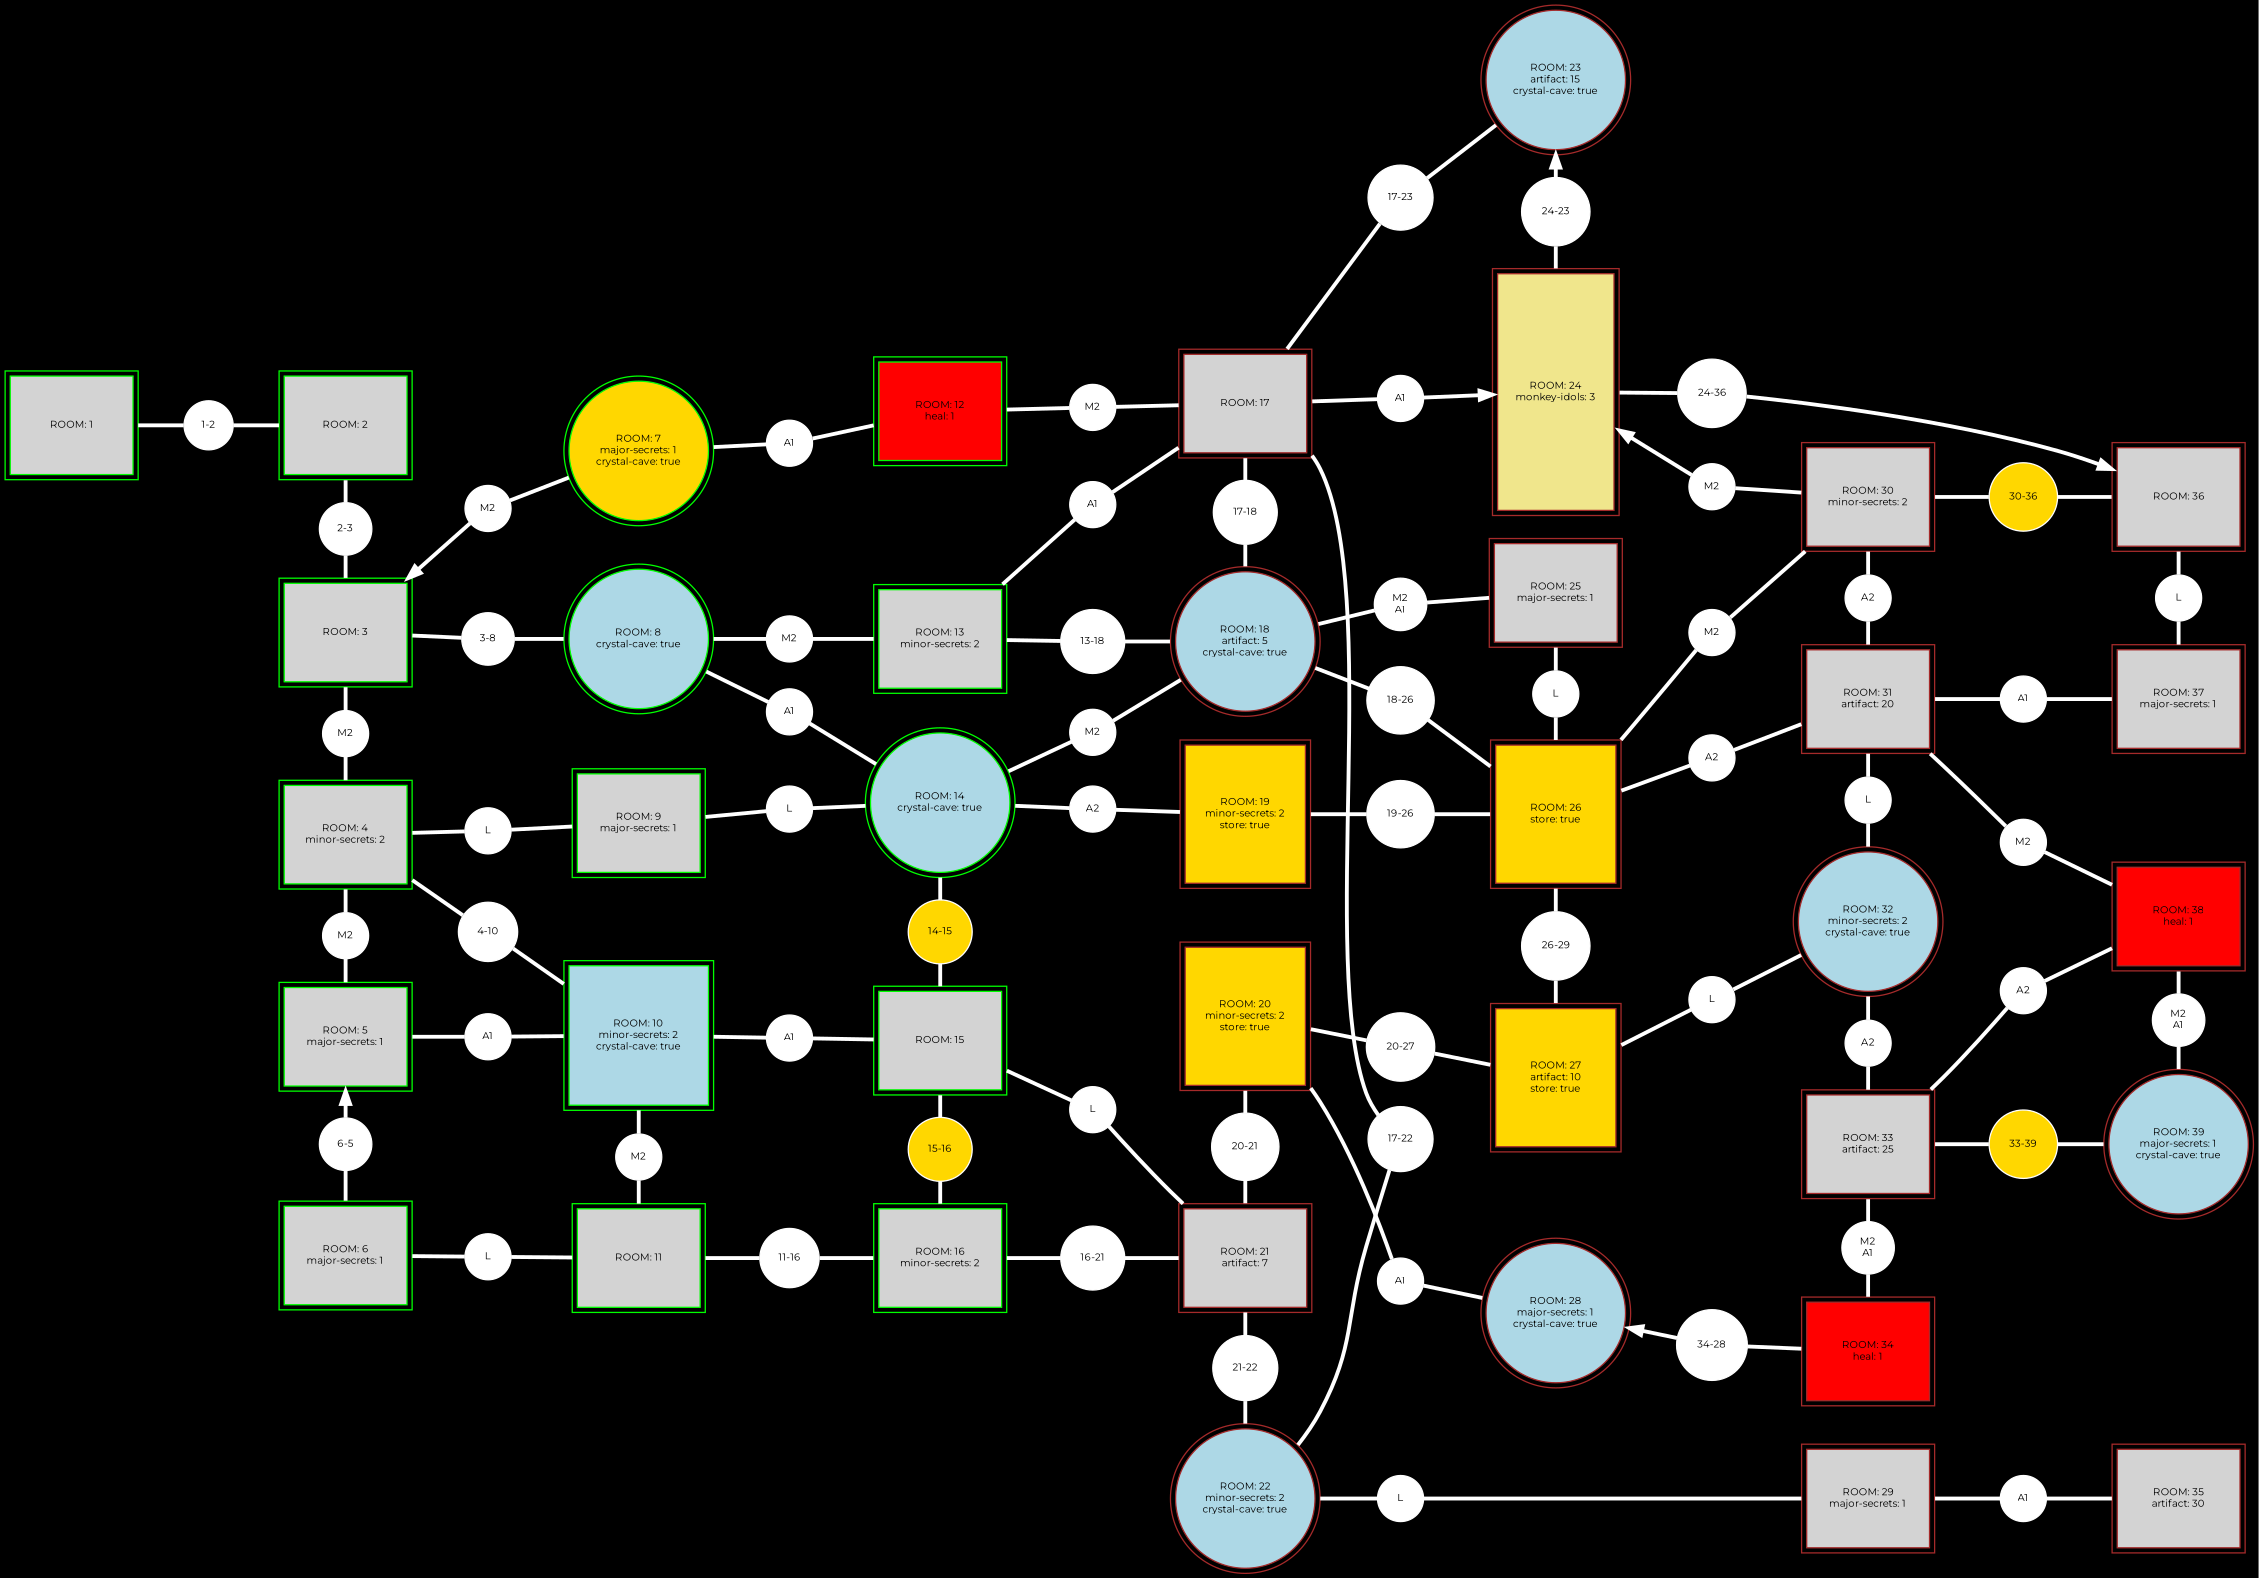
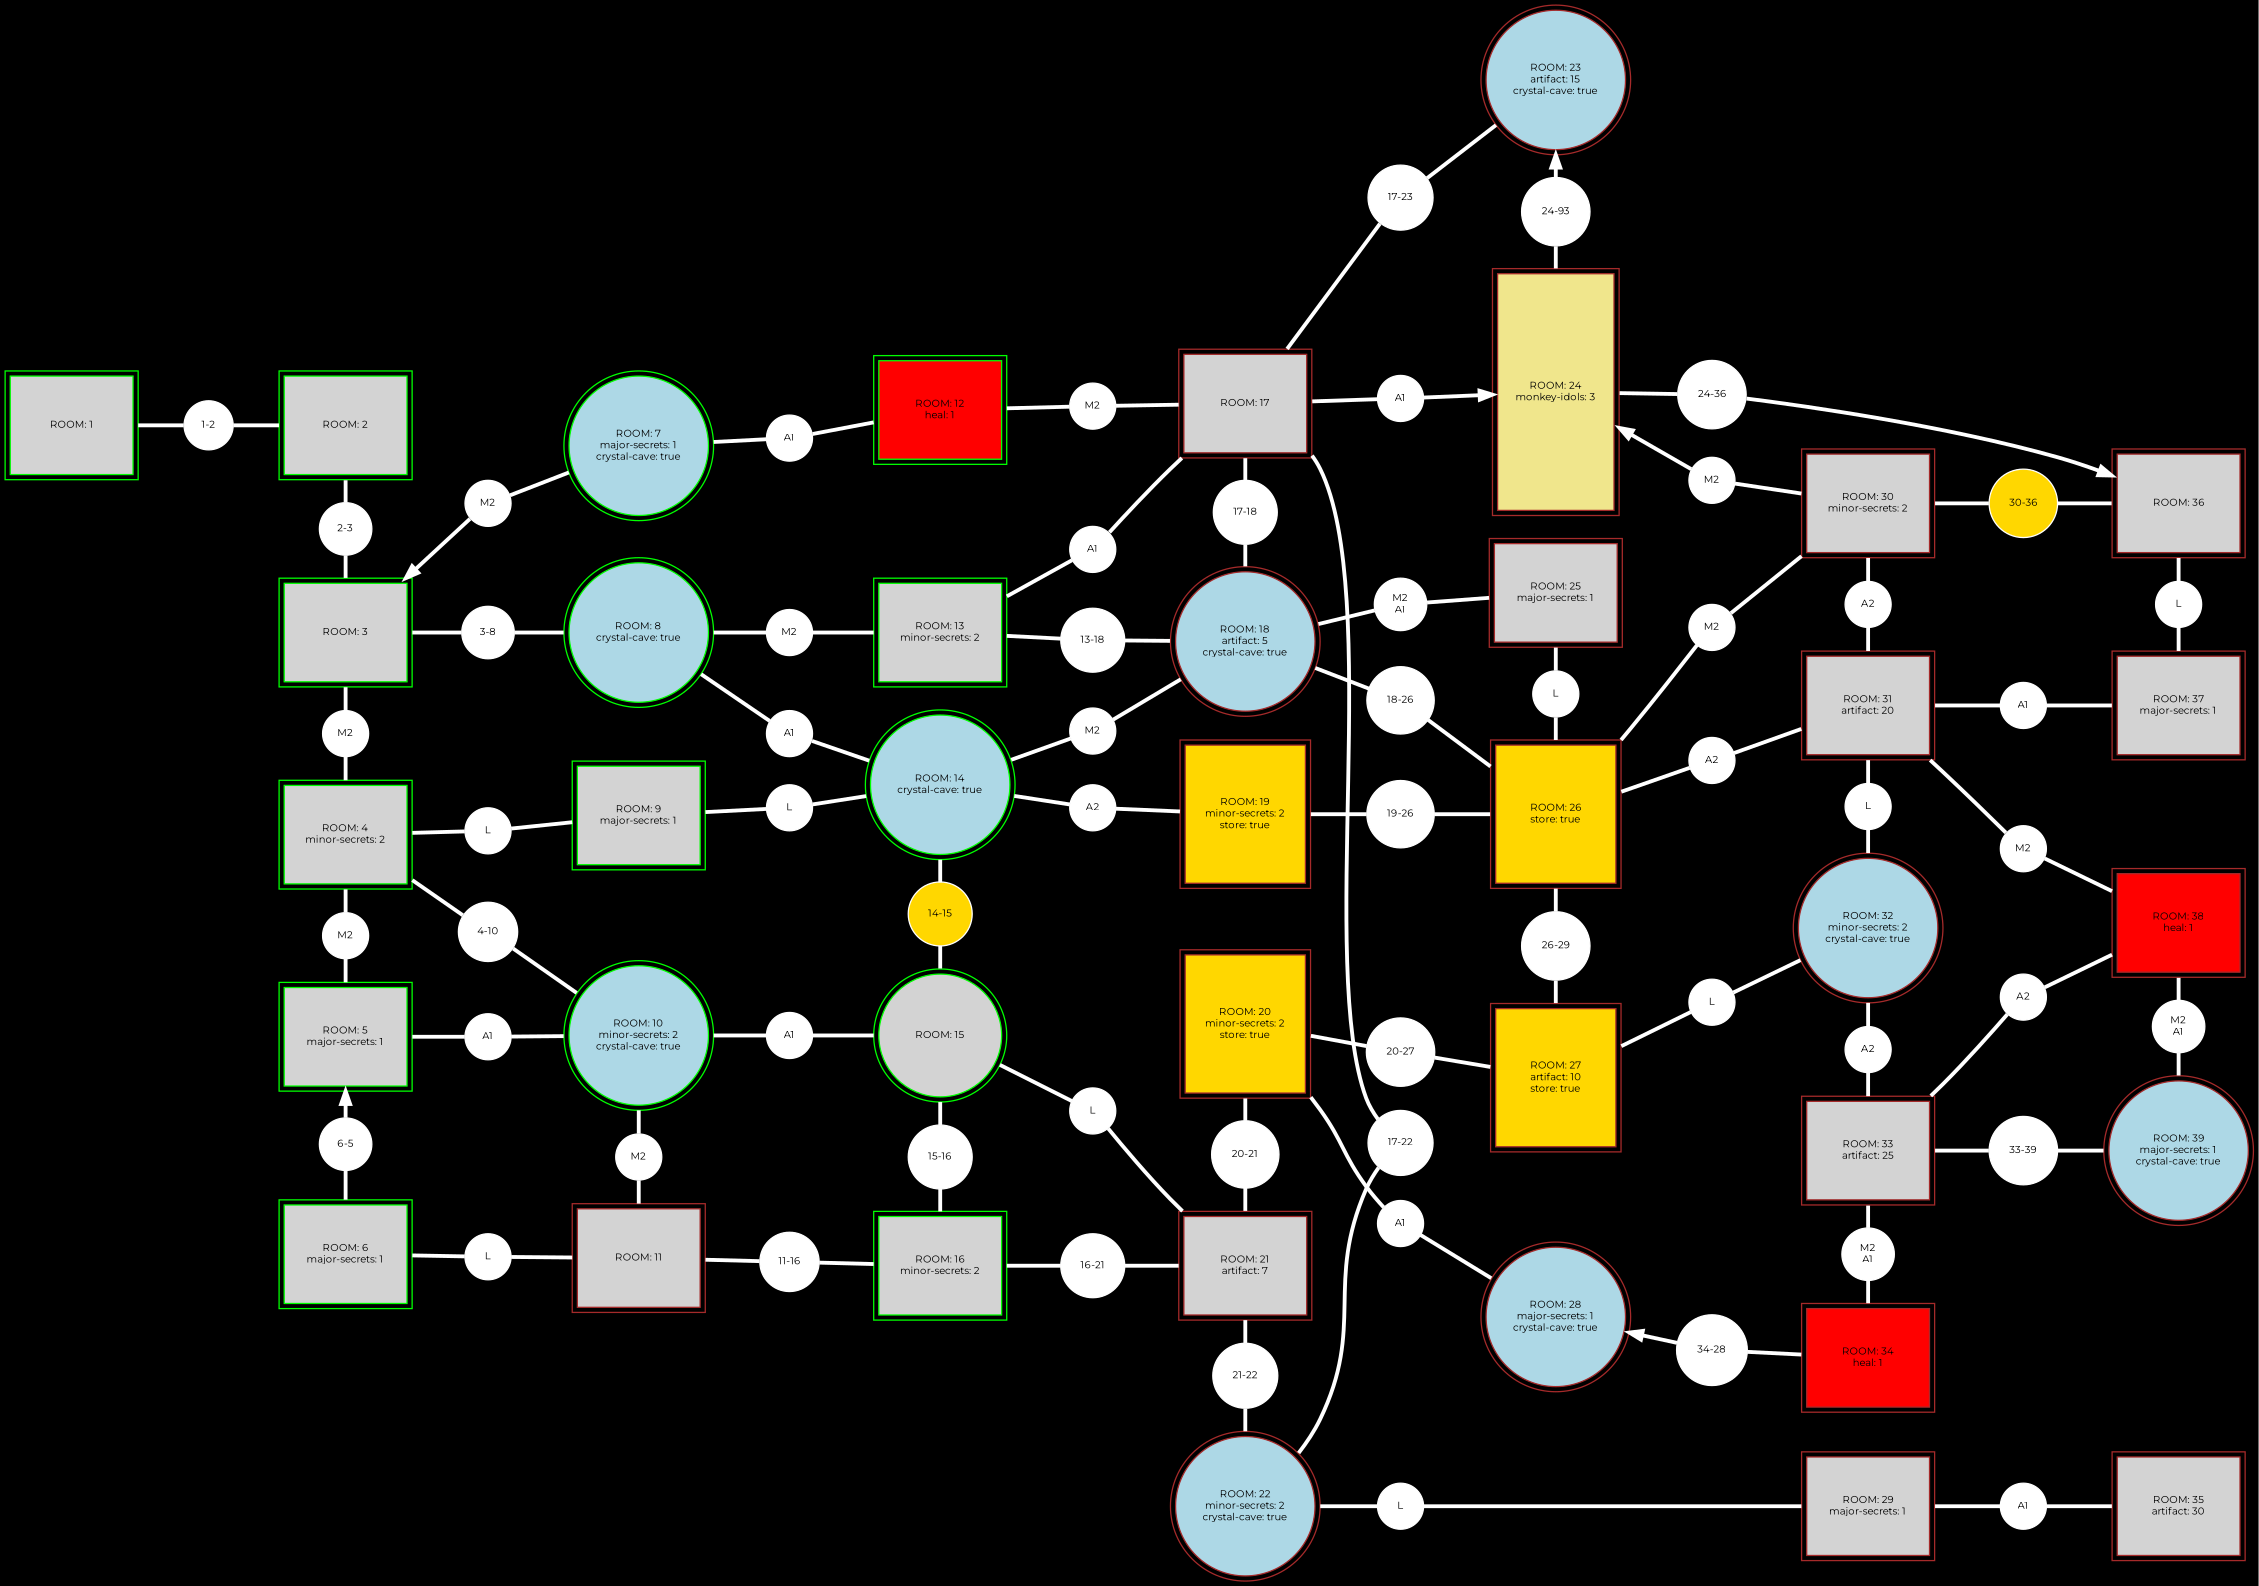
(1556, 212) -> (1556, 212)
(639, 451) -> (639, 446)
(639, 1035) -> (639, 1035)
(940, 1041) -> (940, 1035)
(2023, 1144) -> (2023, 1151)
(940, 1149) -> (940, 1157)
(639, 1258) -> (639, 1258)
